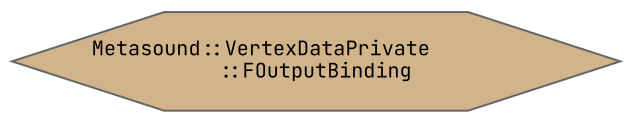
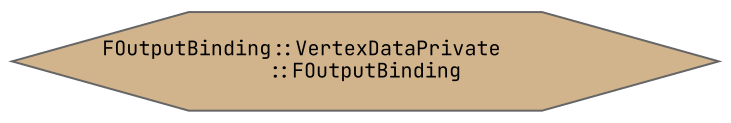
(316, 61) -> (365, 61)
